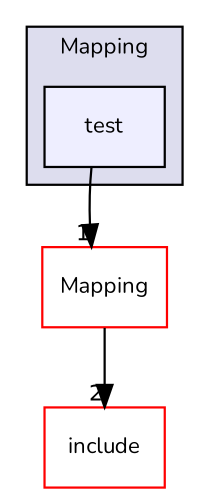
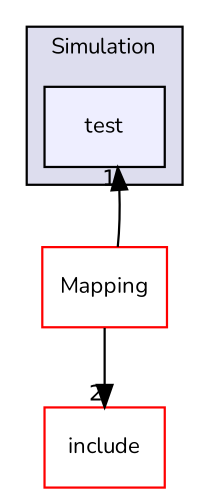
(105, 48) -> (105, 48)
(90, 199) -> (120, 218)
